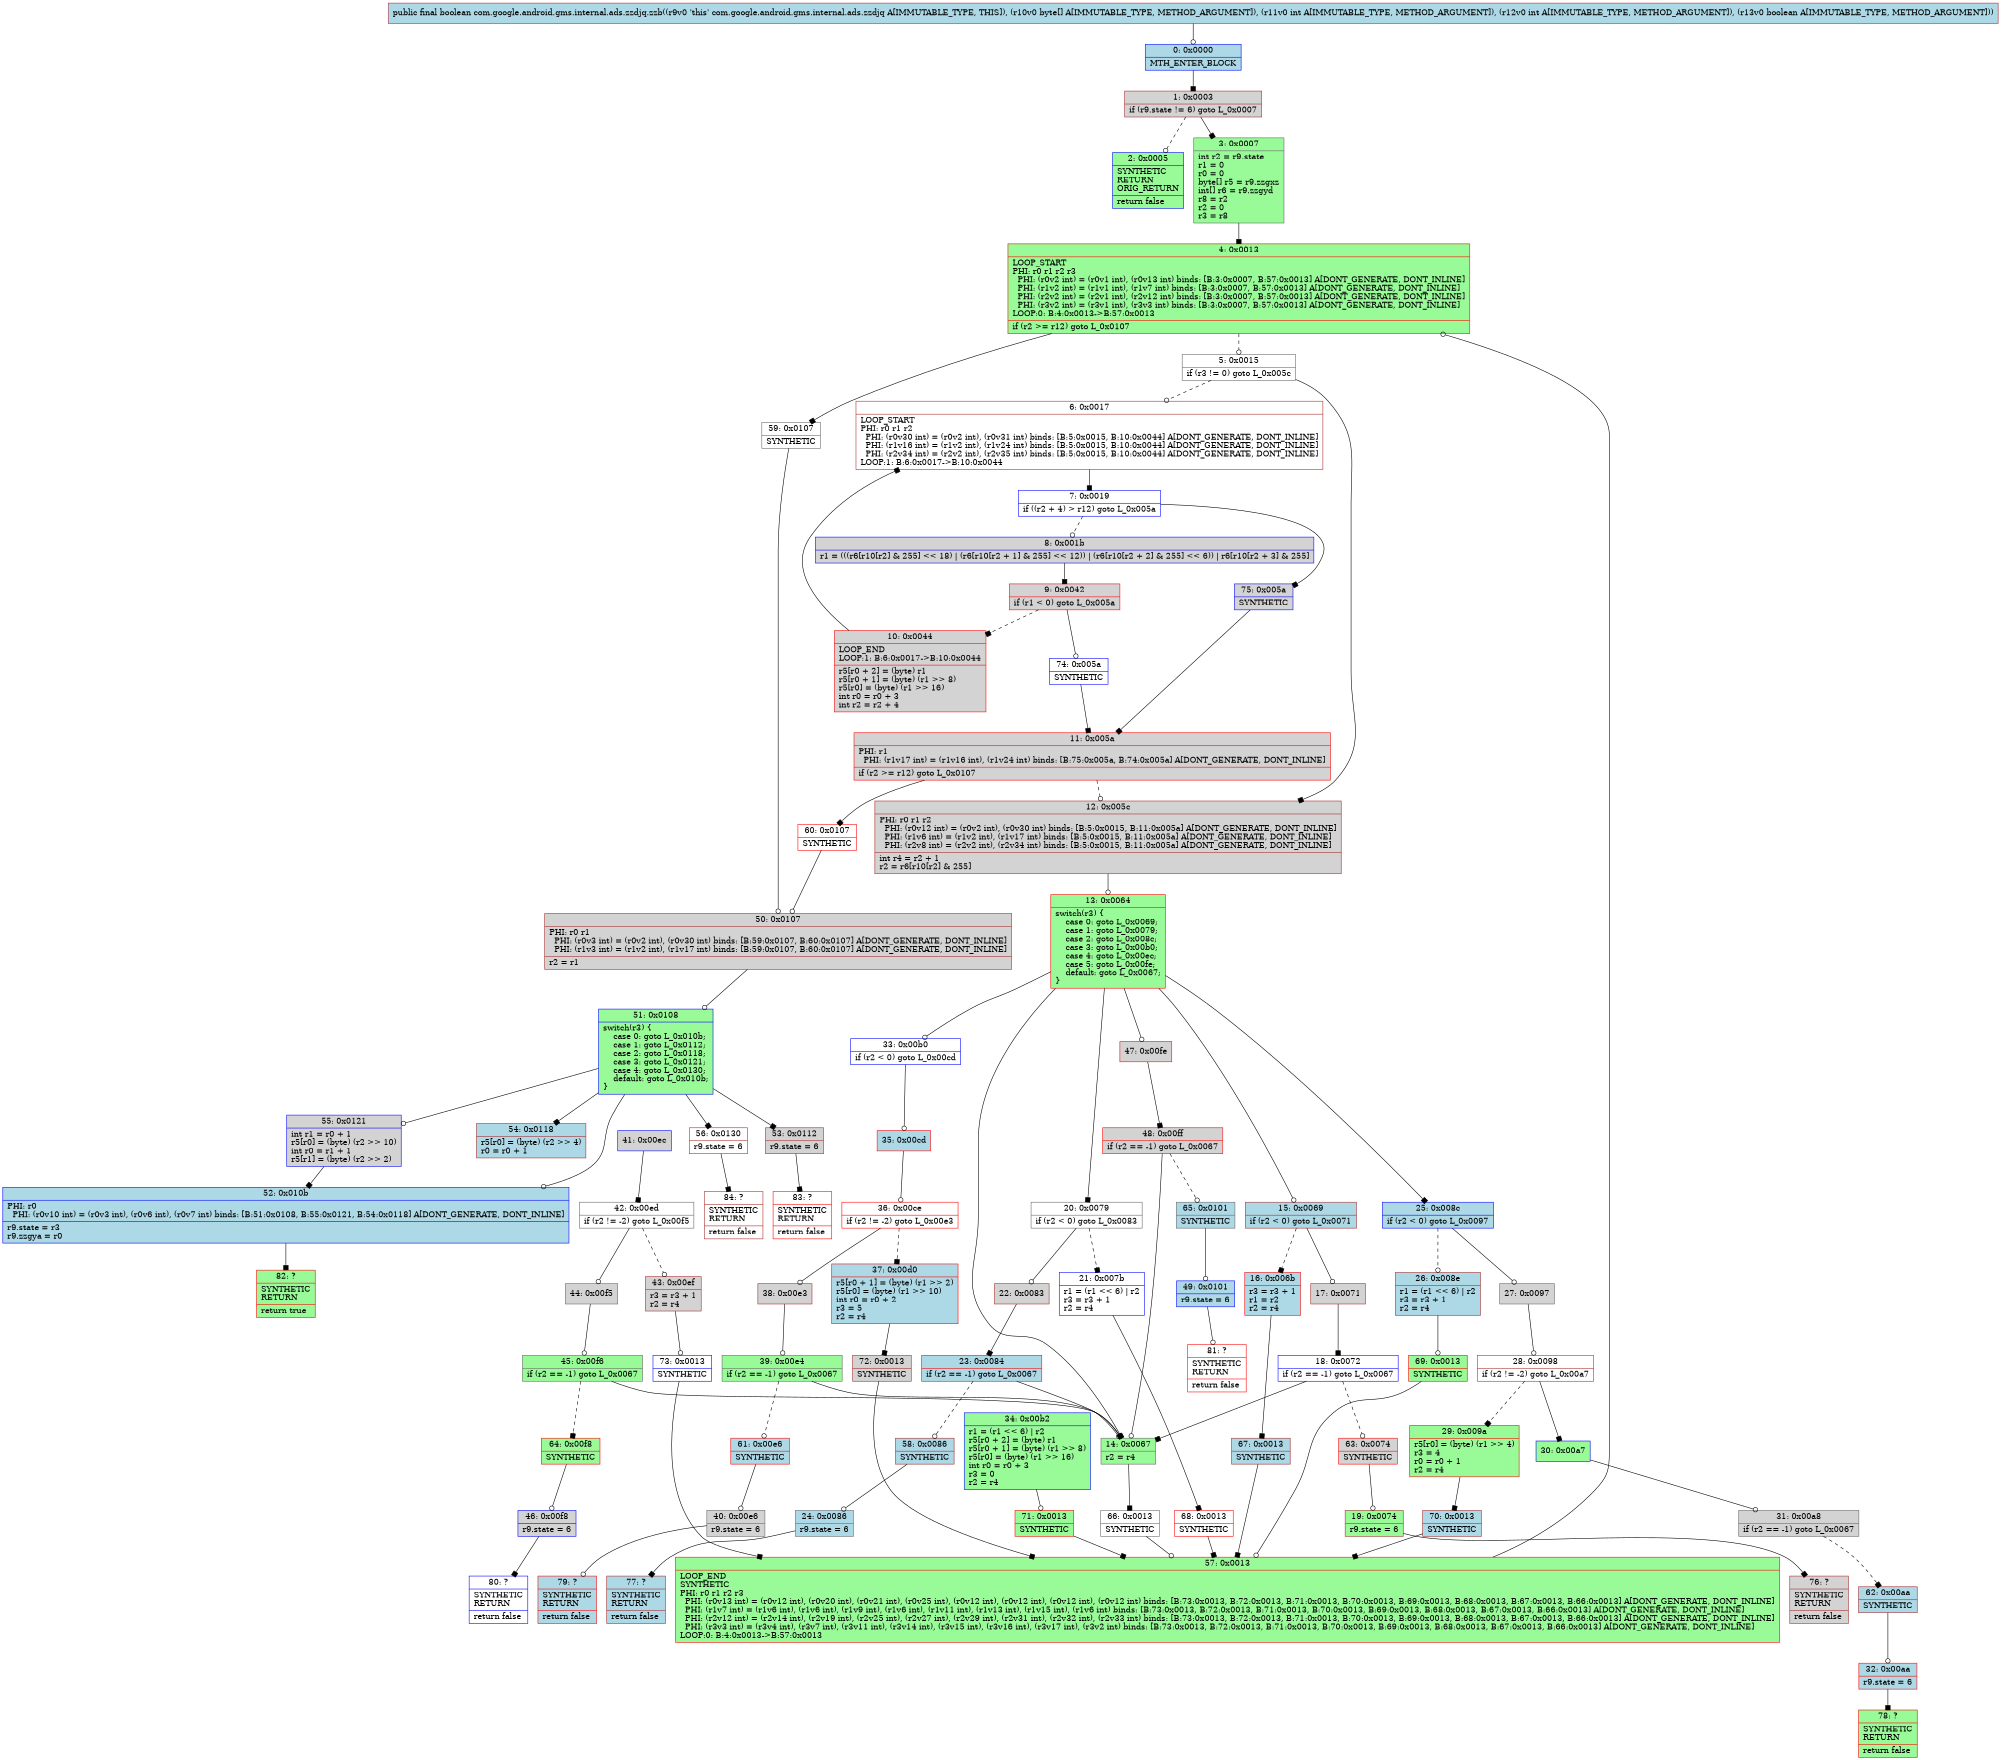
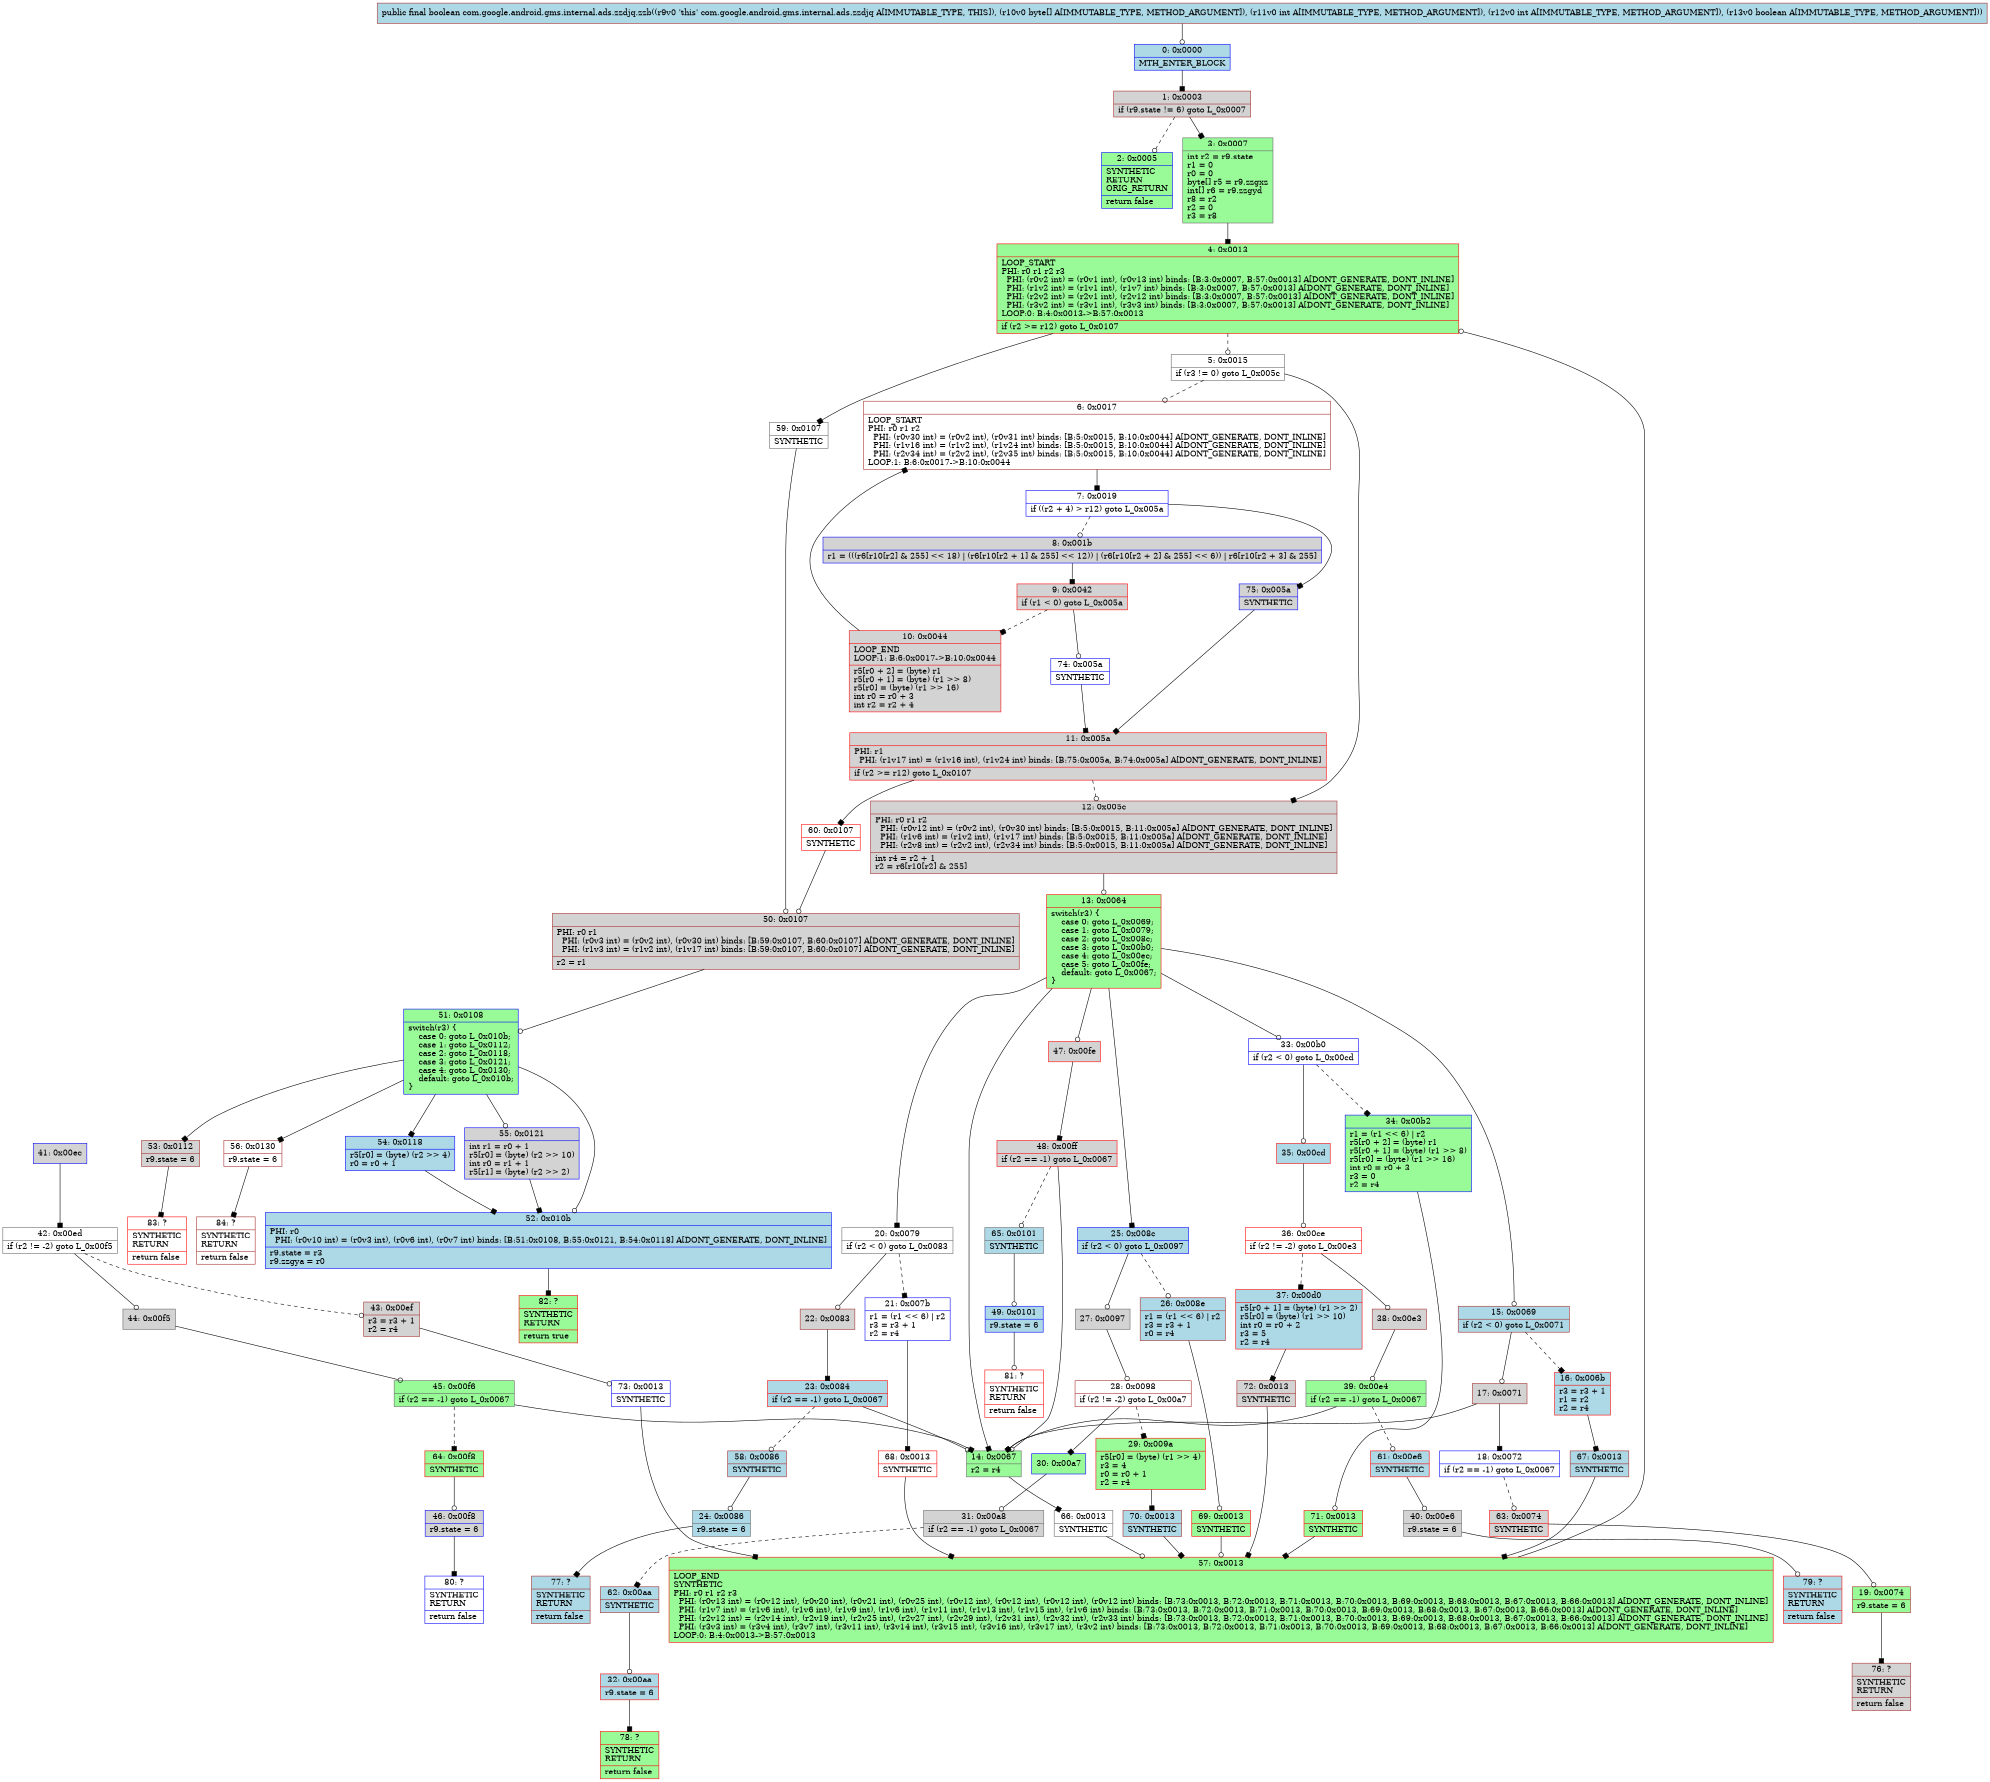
none -> (1341, 1088)
(531, 1141) -> (400, 1153)
none -> (457, 1191)
(1415, 1309) -> (1160, 1334)
(1234, 1410) -> (1290, 1423)
